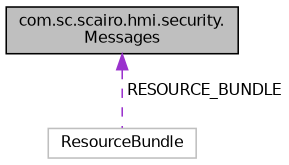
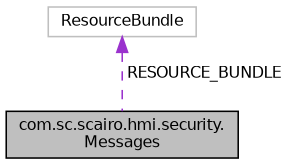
(122, 99) -> (122, 82)
